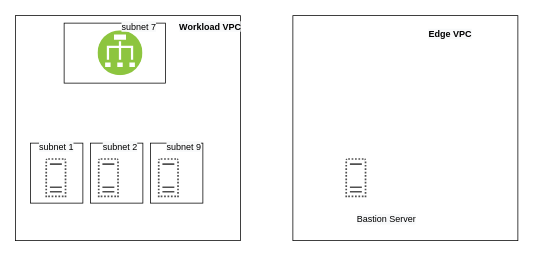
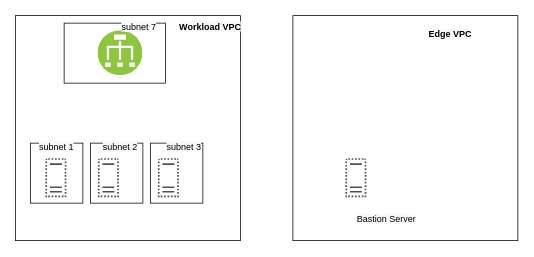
(184, 147) -> (184, 147)
